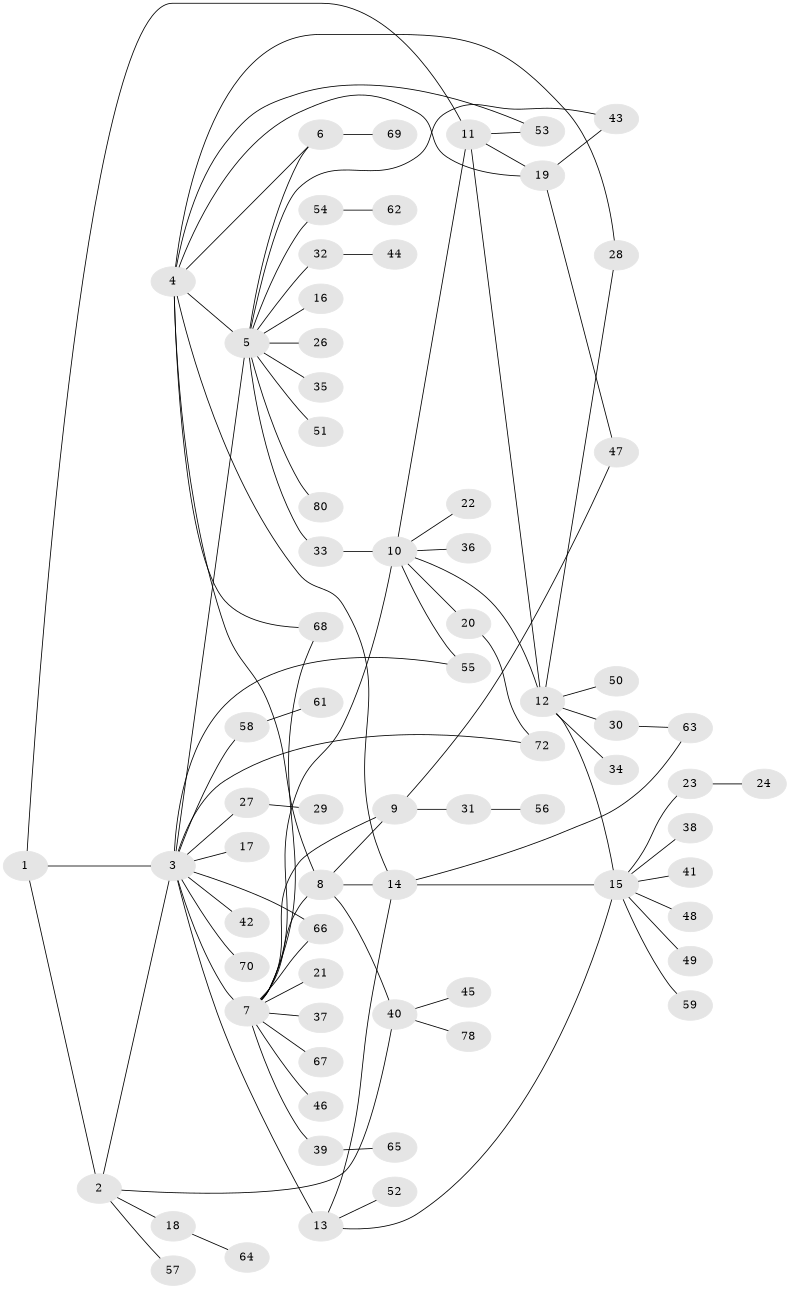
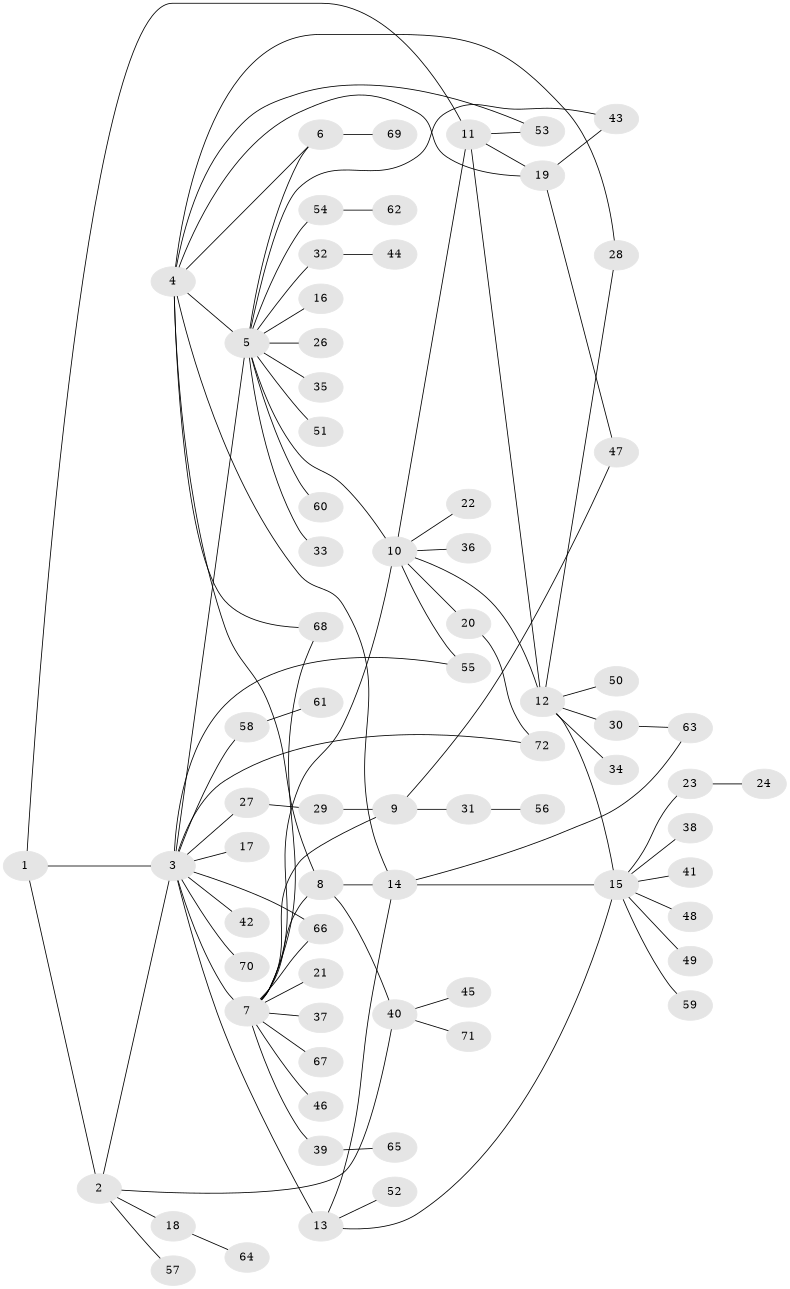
(321, 507) -> (321, 507)
(358, 552) -> (304, 459)
(358, 847) -> (358, 809)
(469, 1037) -> (469, 1037)
